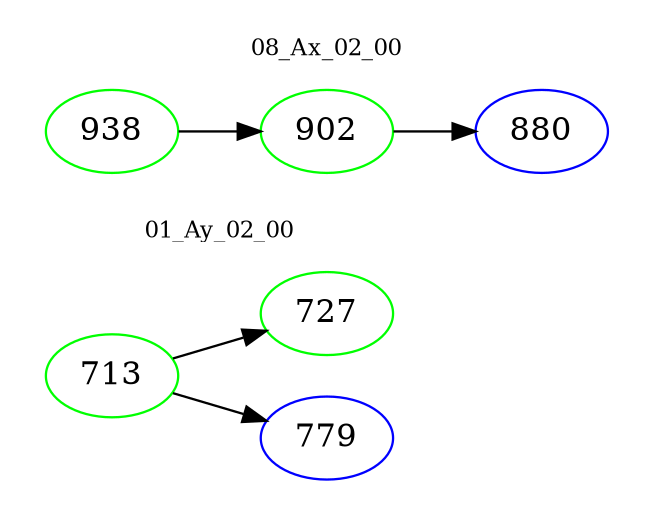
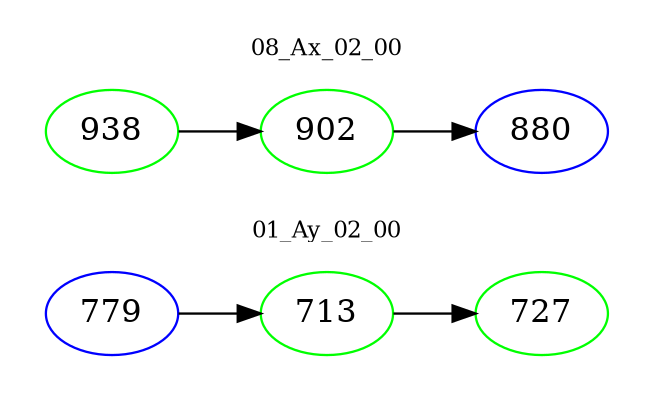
(208, 404) -> (208, 314)
